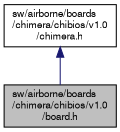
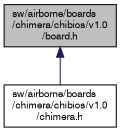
(60, 71) -> (60, 71)
